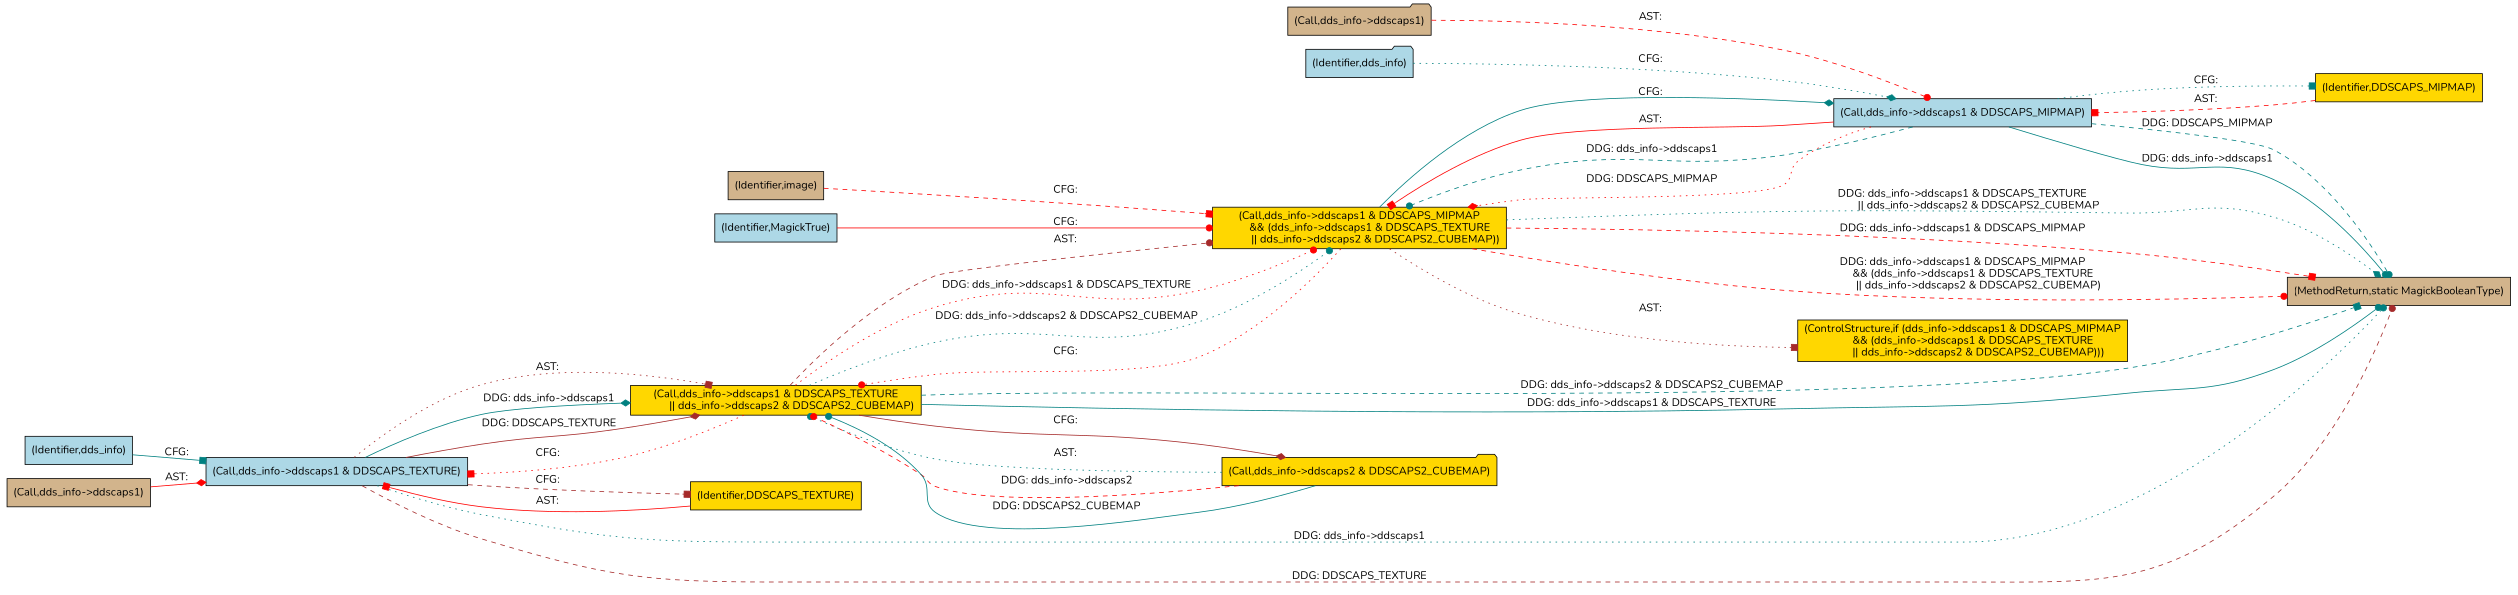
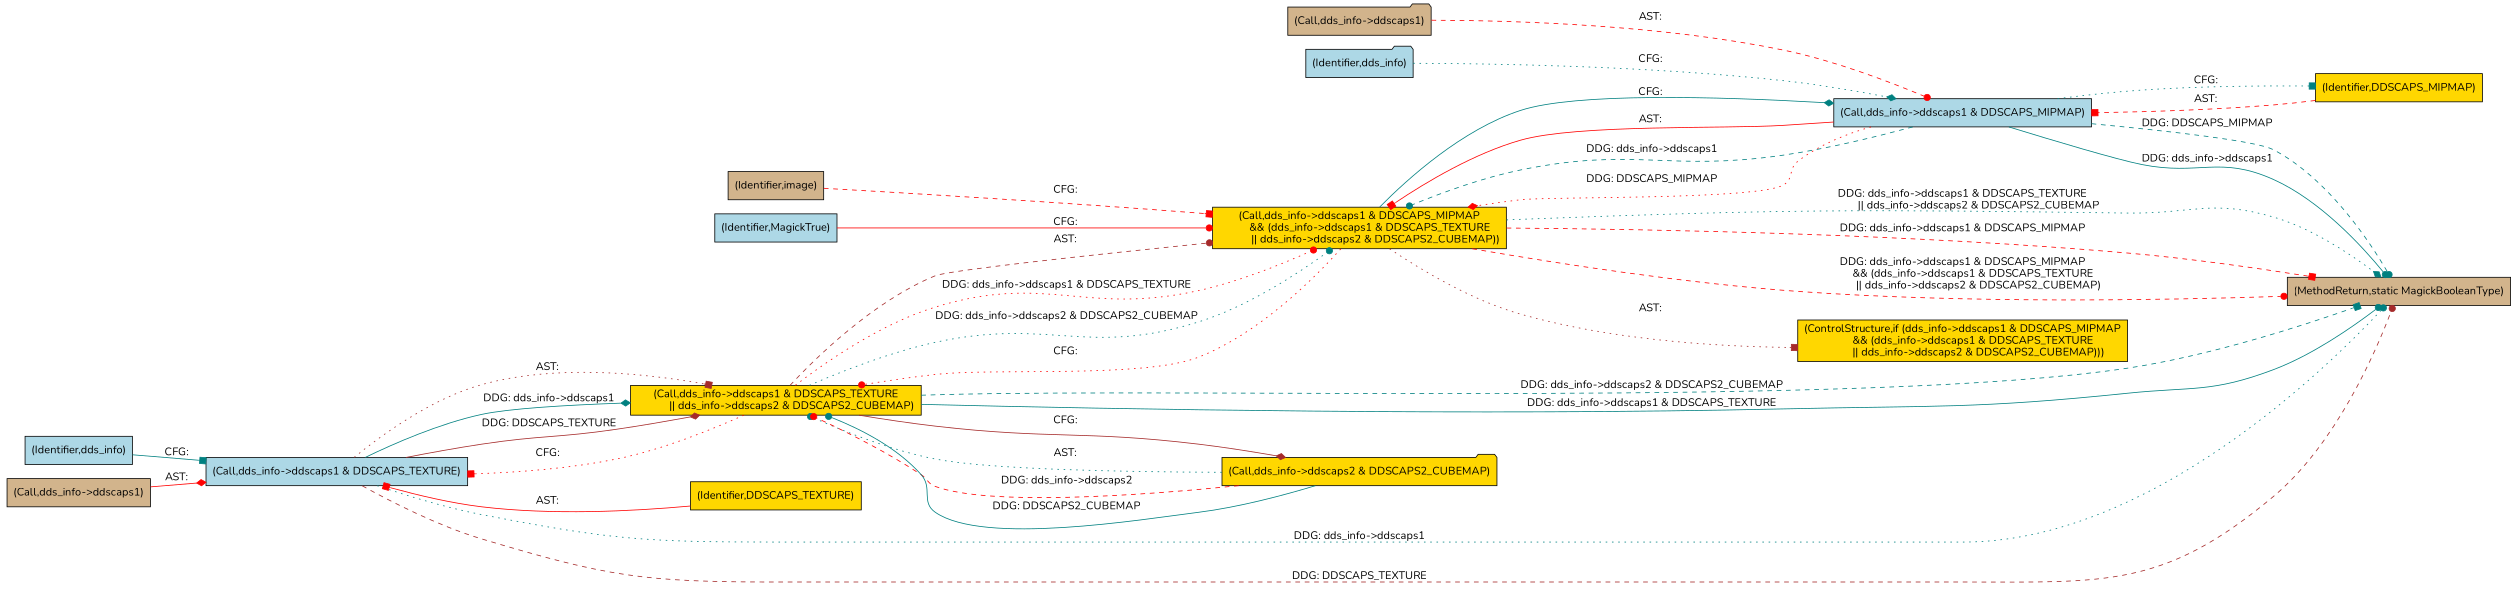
(575, 491) -> none
